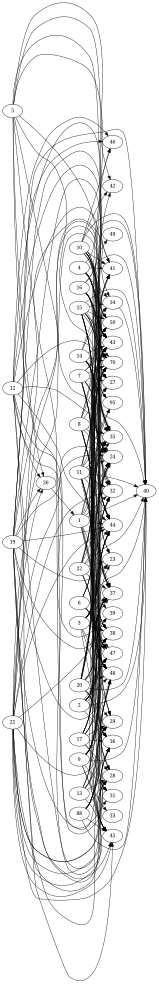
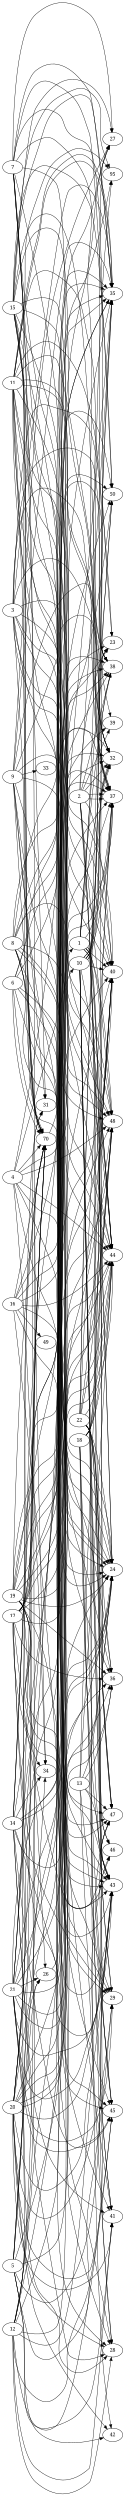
(96, 303) -> (60, 1052)
(136, 371) -> (74, 1236)
(79, 814) -> (79, 1440)
